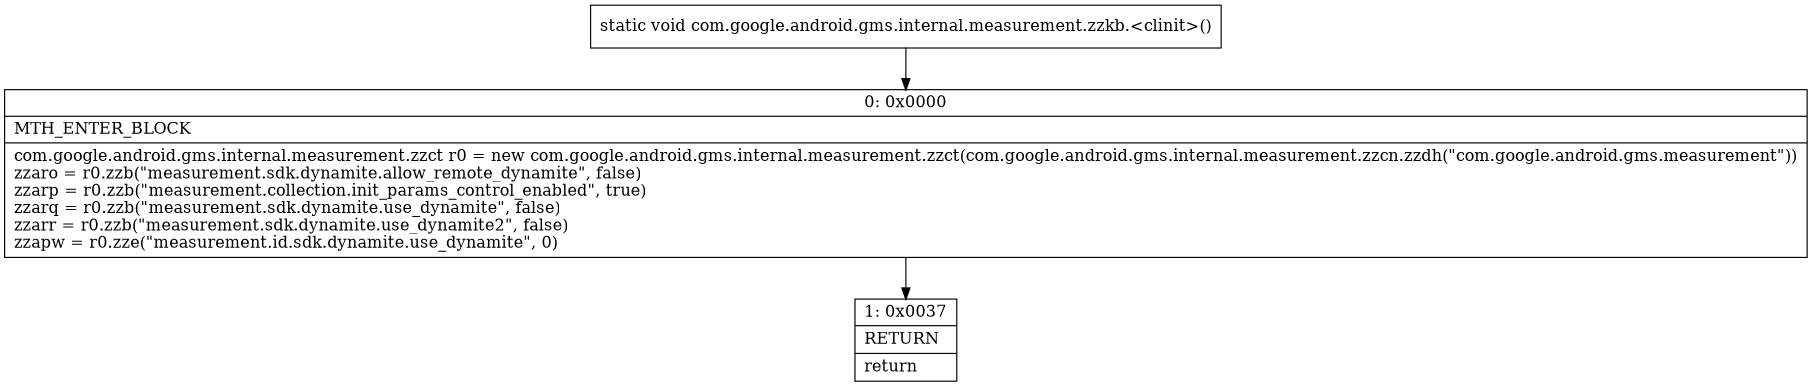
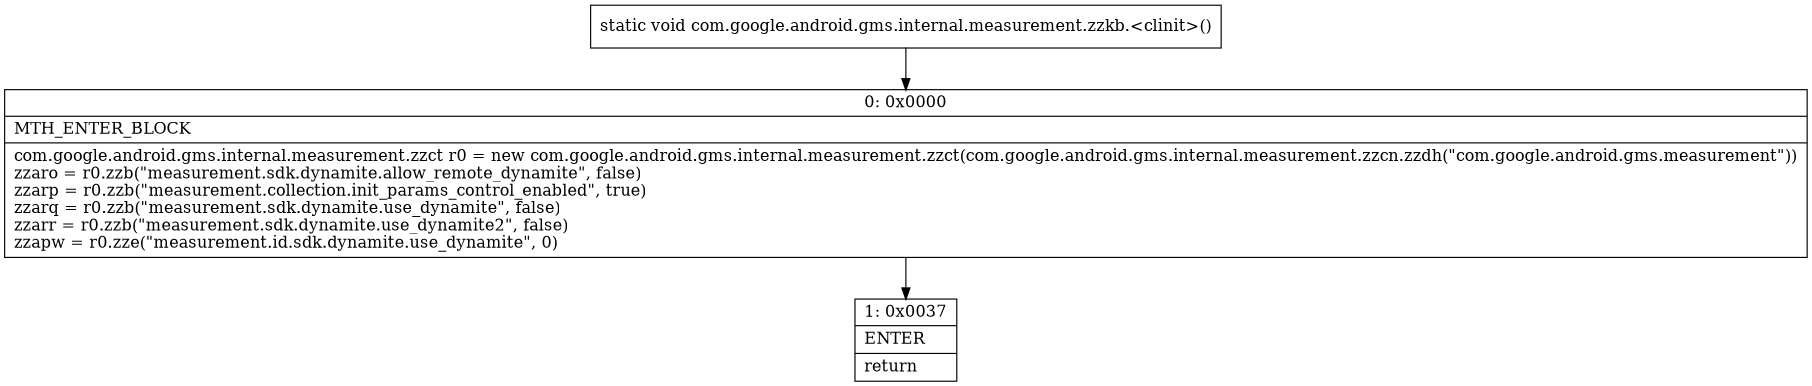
(902, 339) -> (895, 339)
